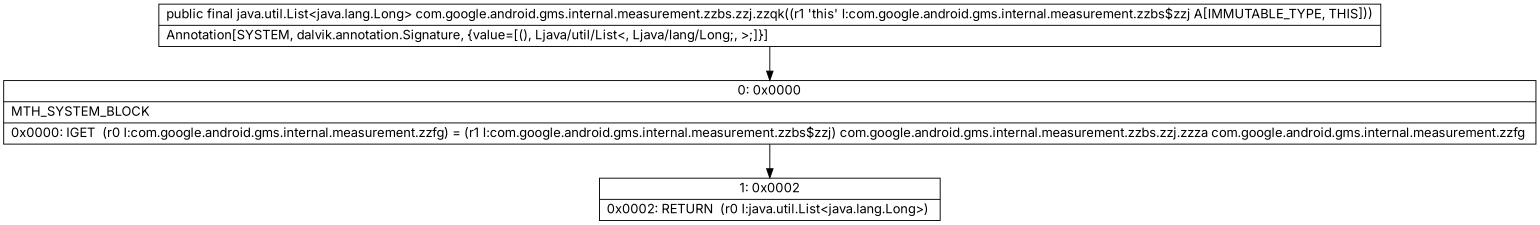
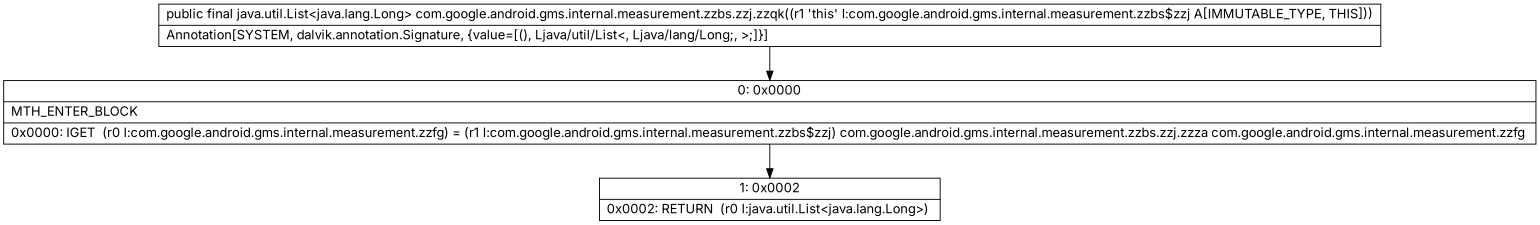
(81, 112) -> (75, 112)
